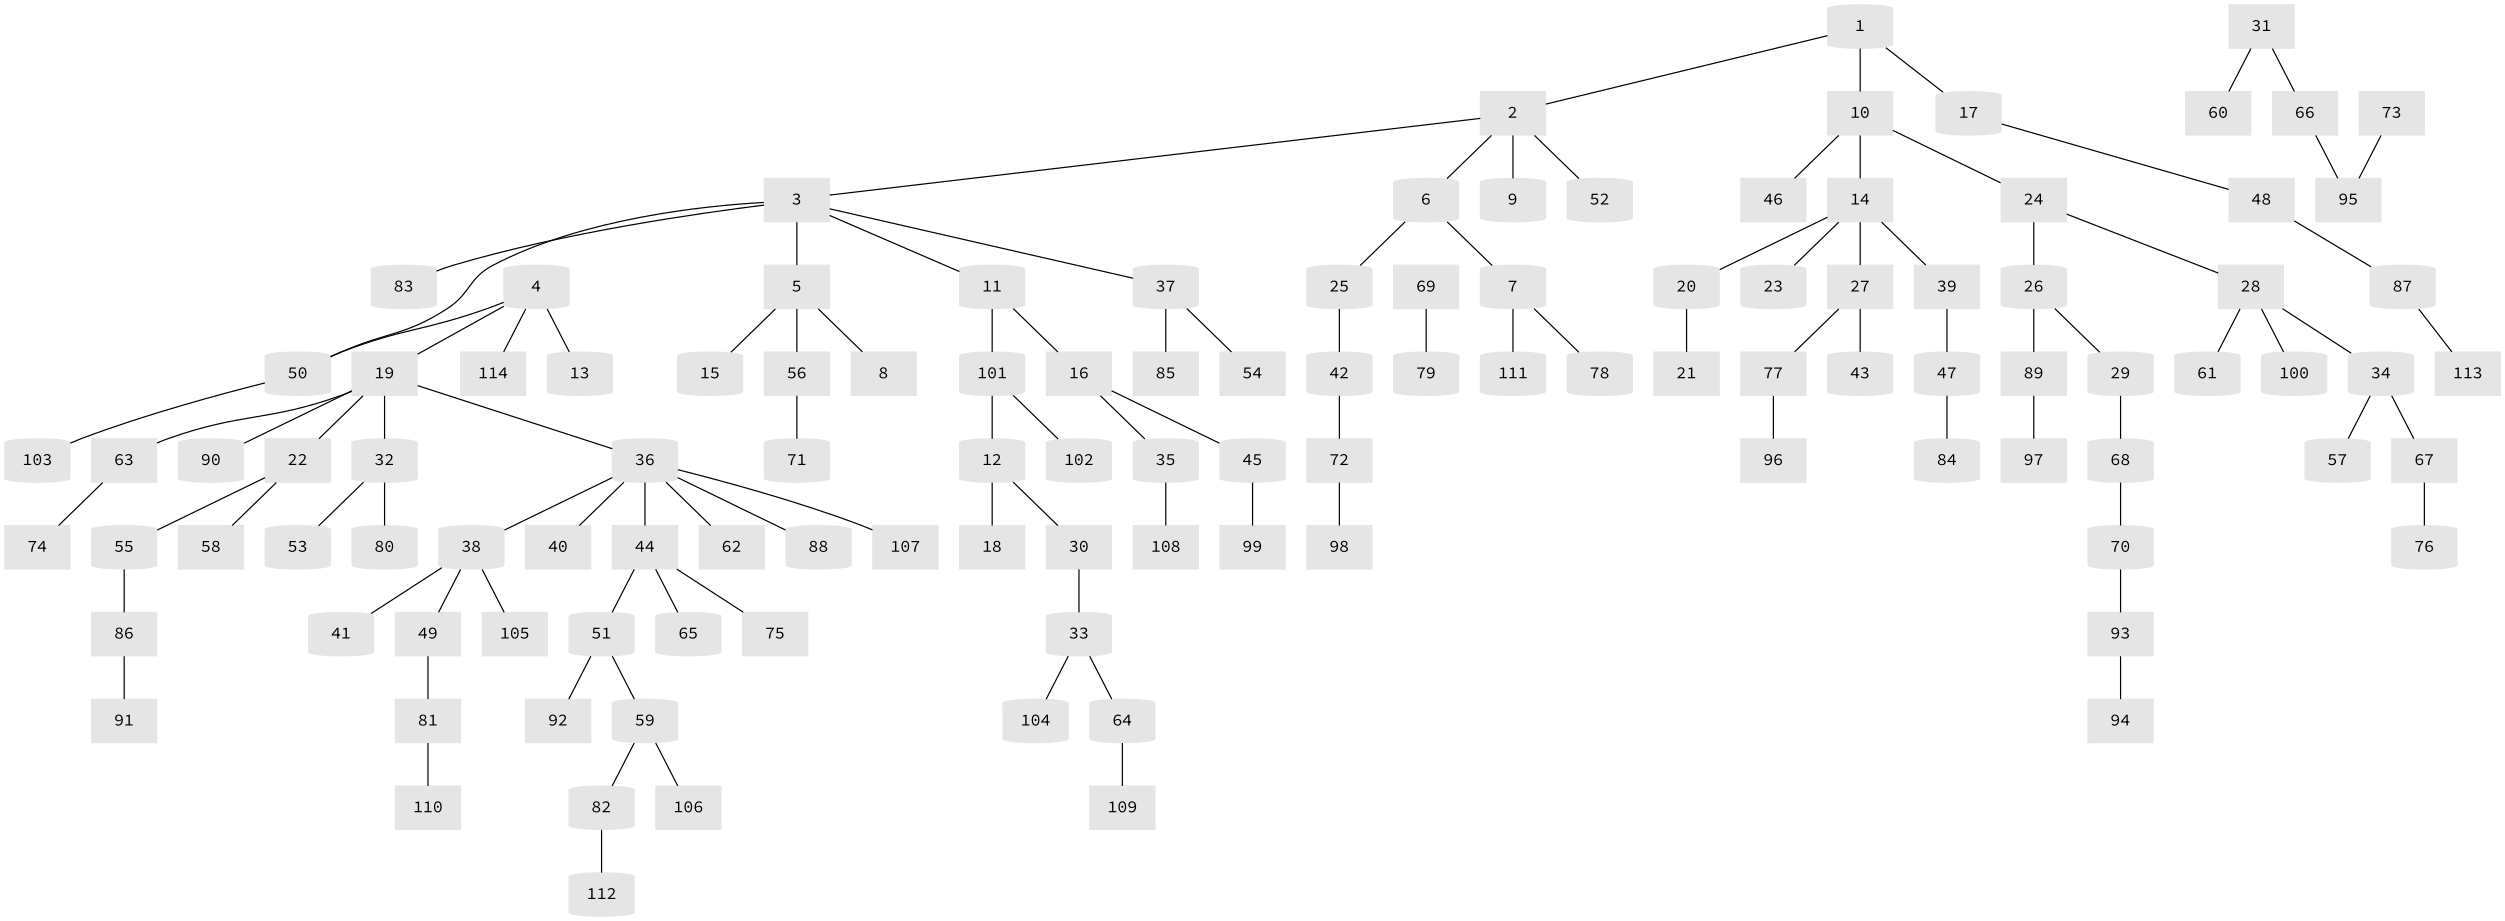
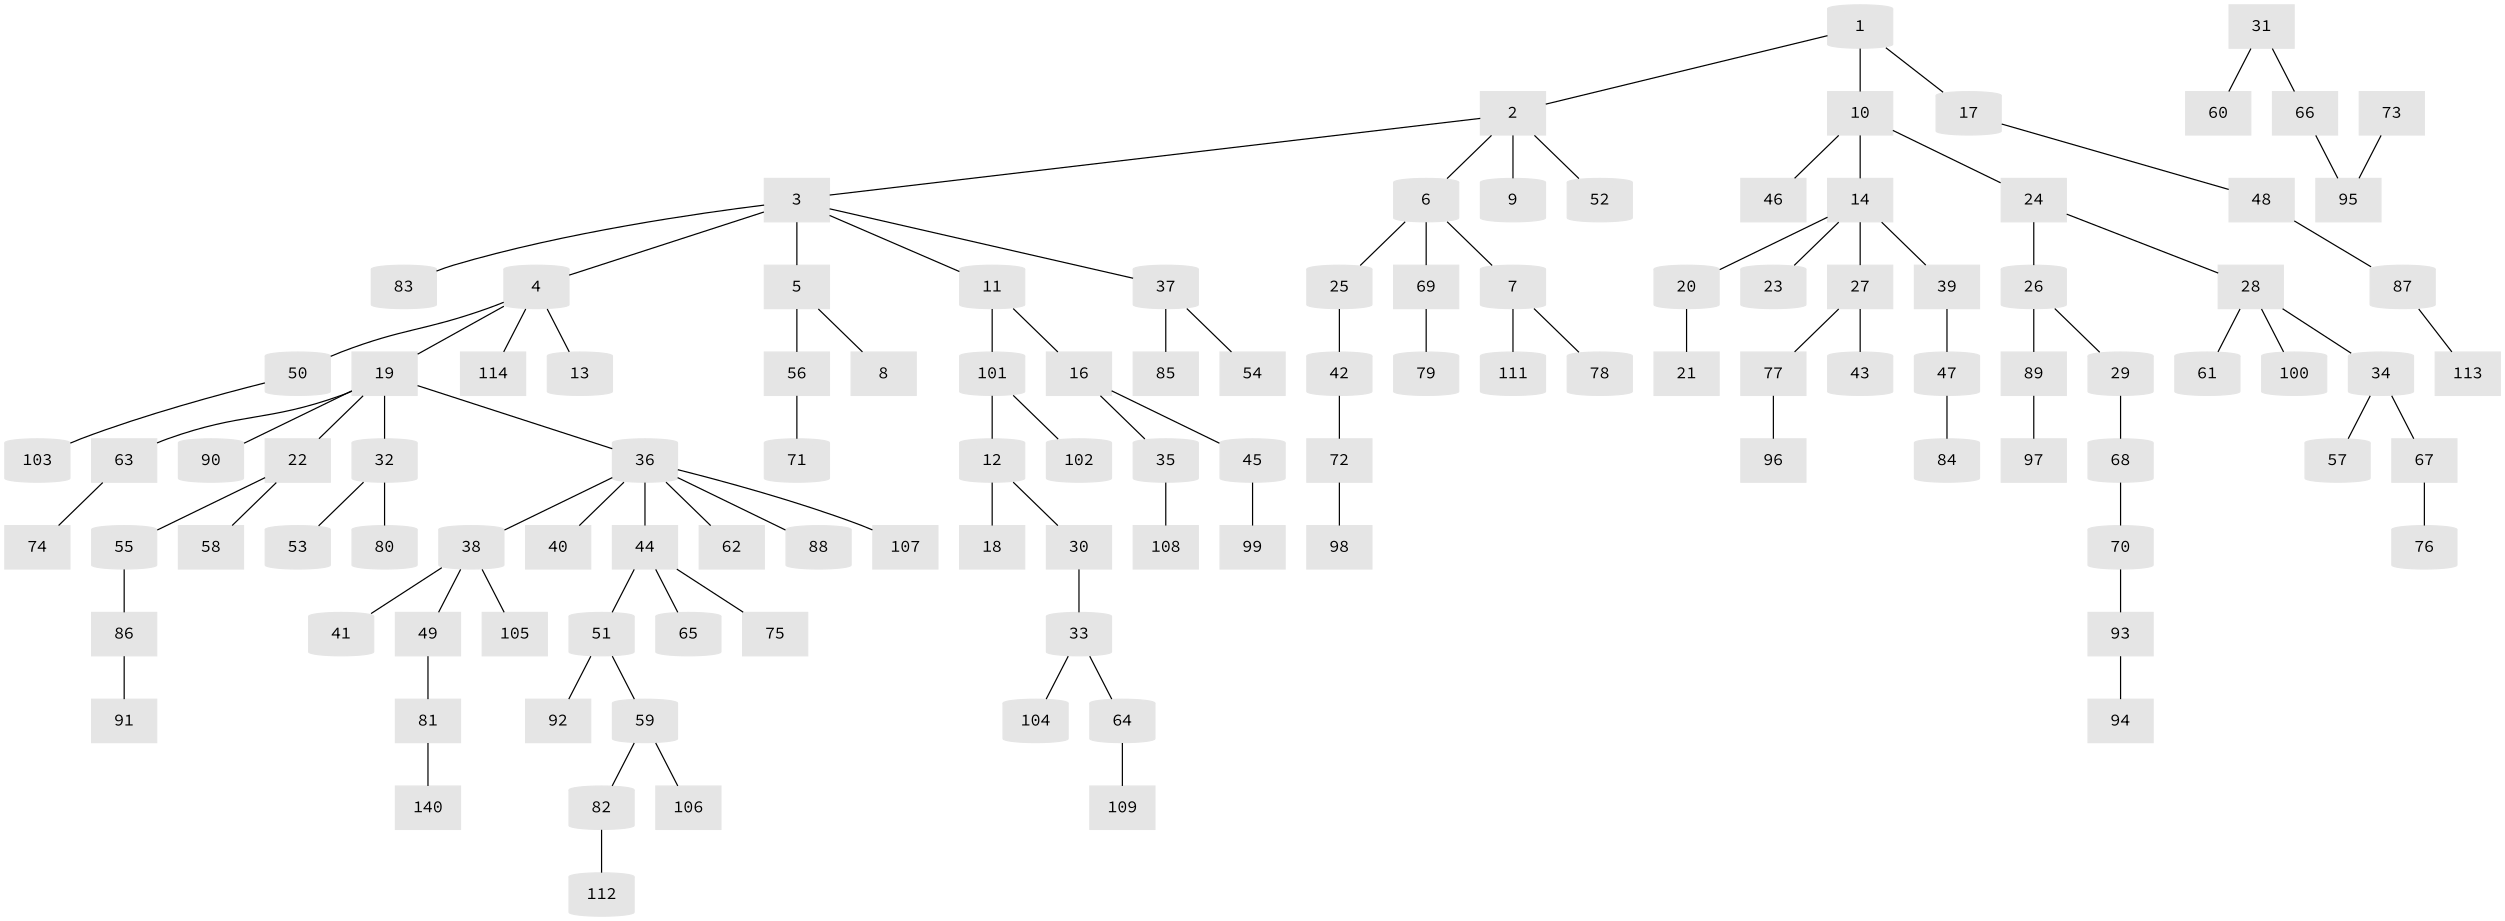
none -> (1426, 244)
(502, 261) -> (667, 244)
(710, 374) -> none
(428, 808) -> (428, 808)
